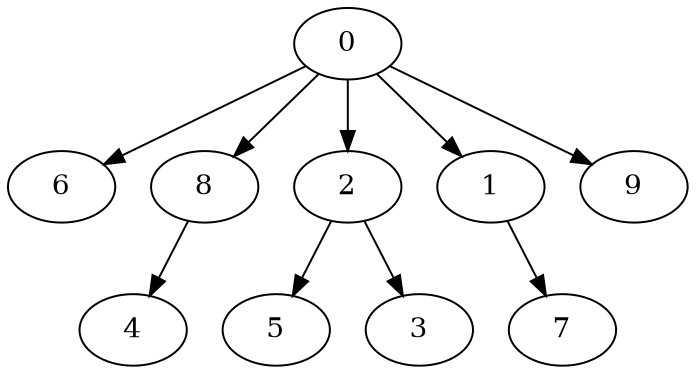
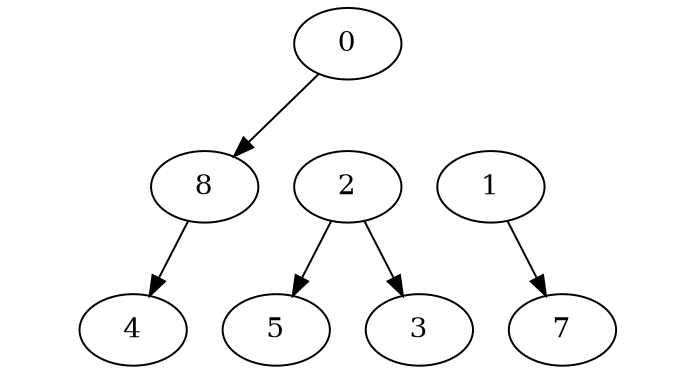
(348, 106) -> none
(412, 108) -> none
(62, 187) -> none
(634, 187) -> none
